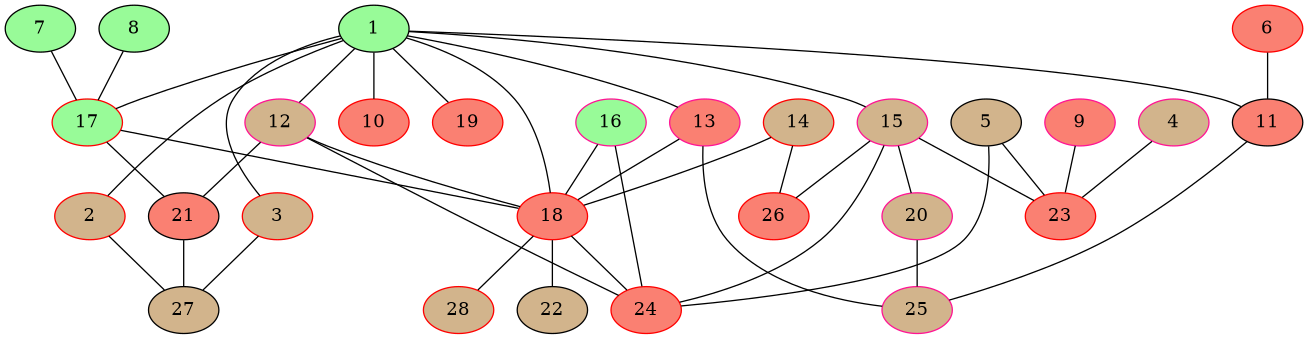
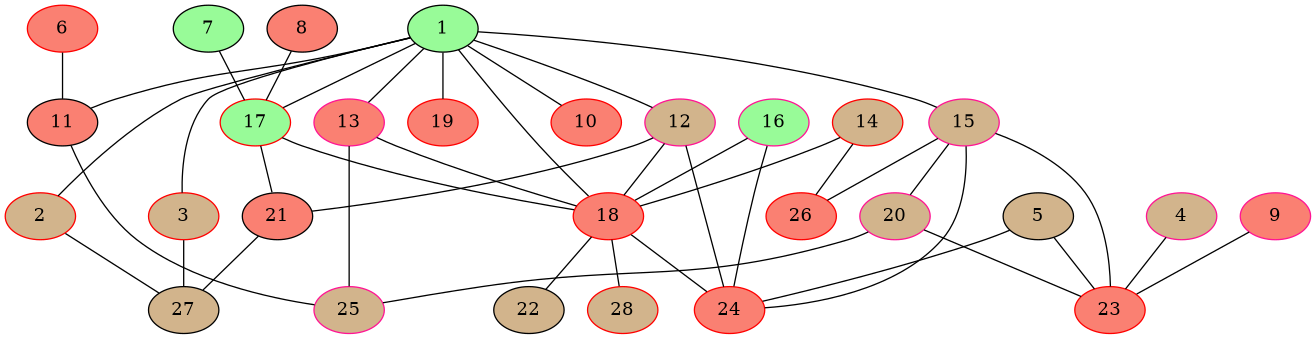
(134, 29) -> (302, 29)
none -> (1003, 263)
